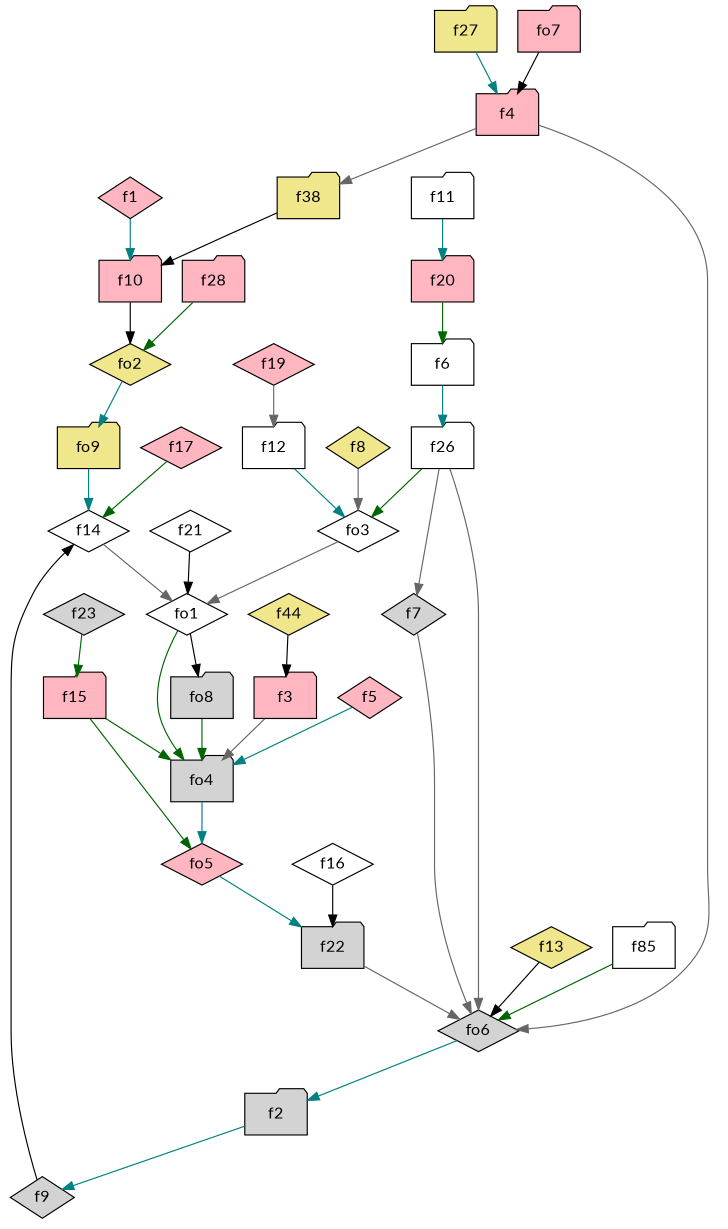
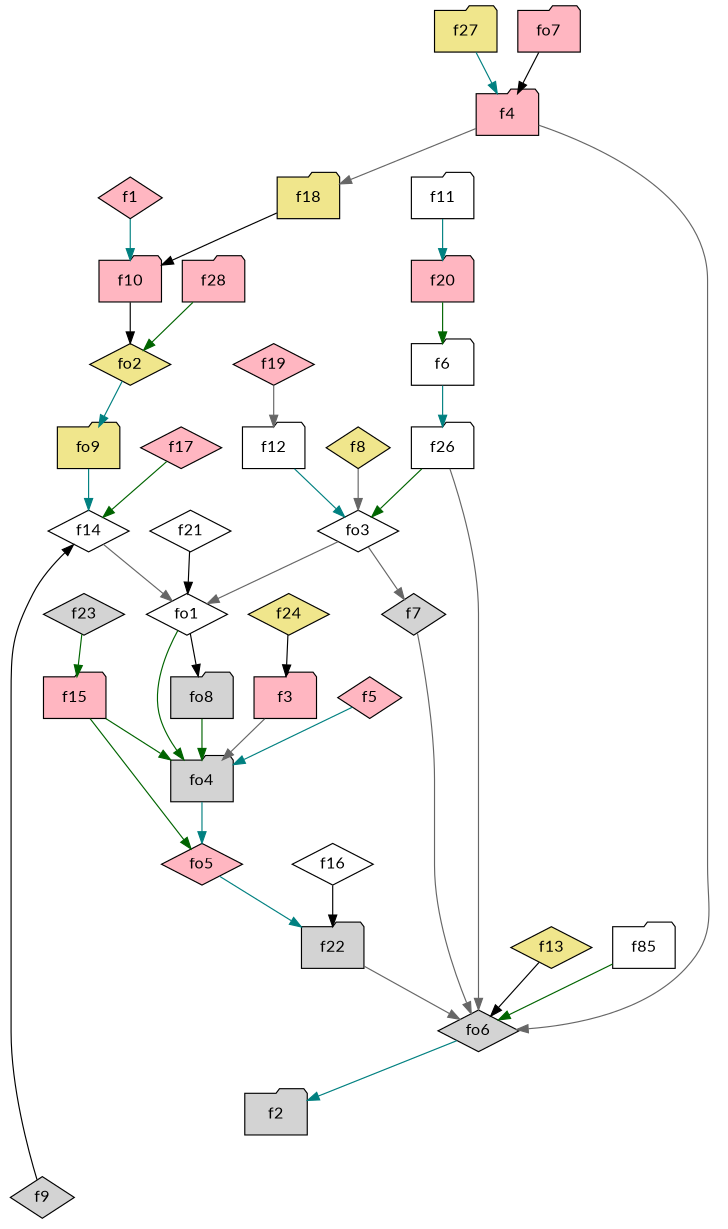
(308, 198) -> (308, 198)
(429, 526) -> (383, 568)
(289, 614) -> (289, 614)
(159, 1156) -> none
